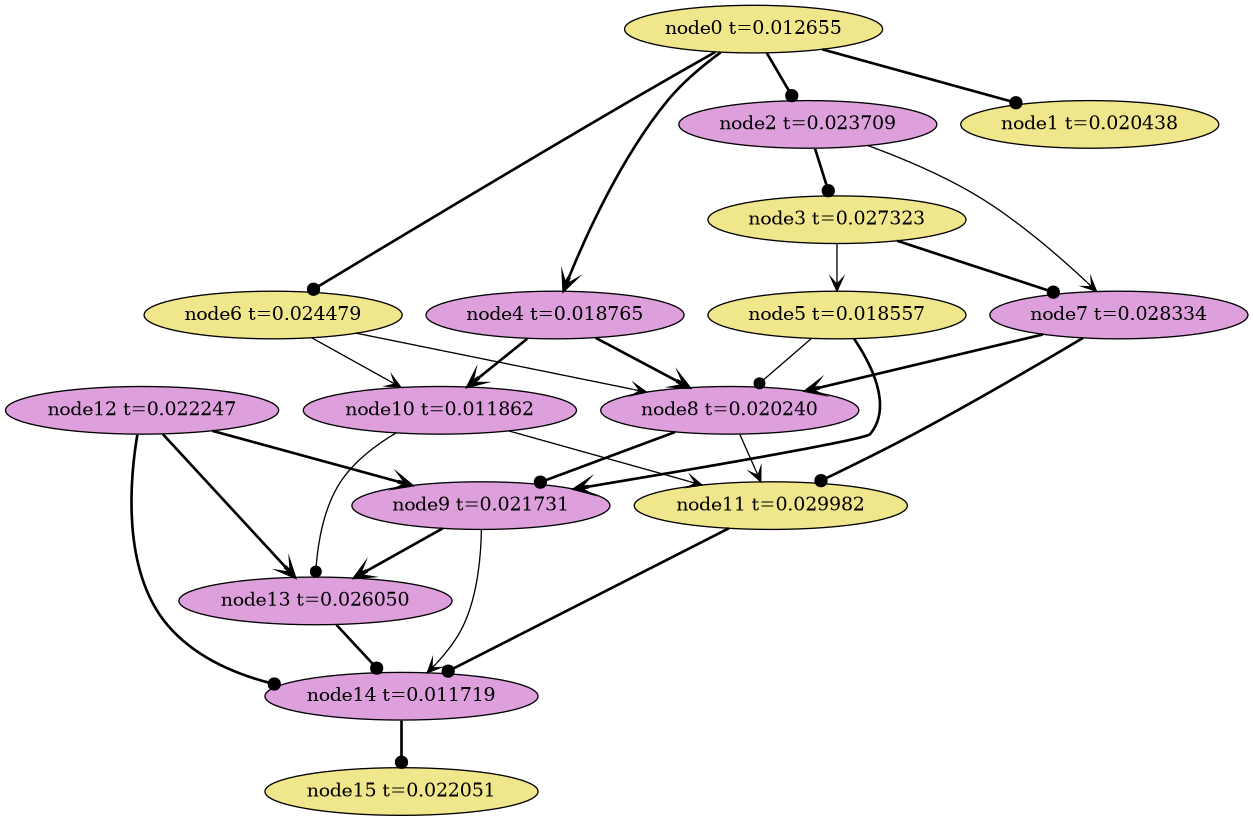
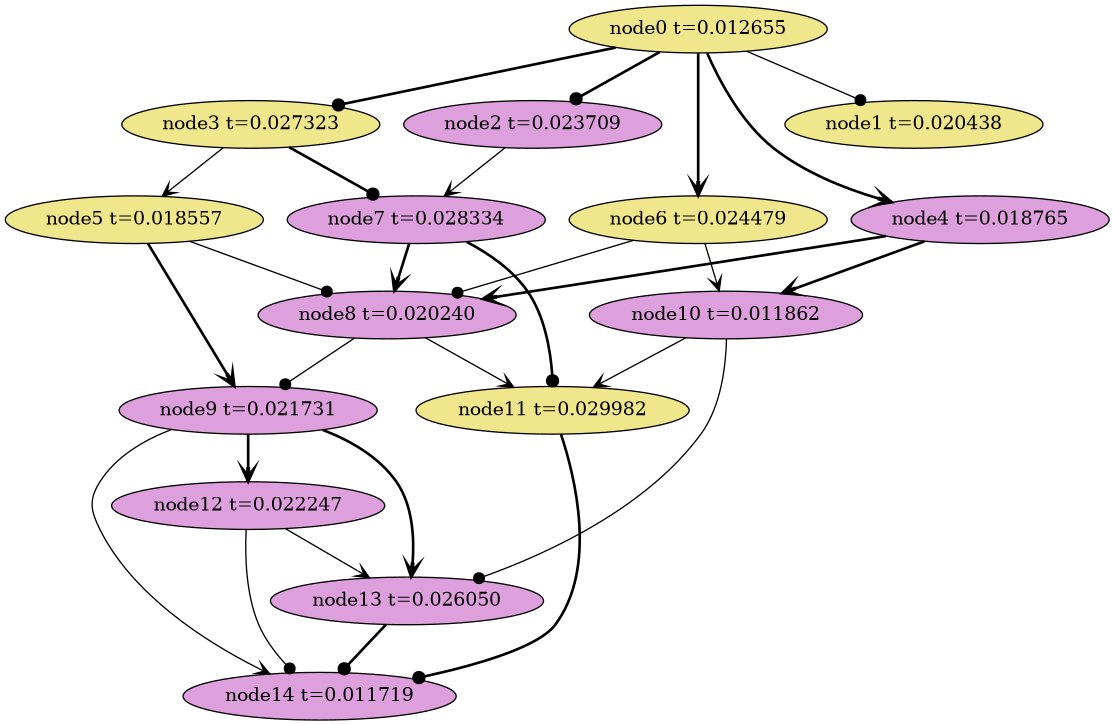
(917, 75) -> (801, 75)
(821, 167) -> (480, 76)
(516, 168) -> (698, 118)
(488, 360) -> (548, 266)
(620, 453) -> (322, 360)
(306, 456) -> (248, 451)
(224, 501) -> (322, 550)
(147, 591) -> (251, 602)
(402, 792) -> none
